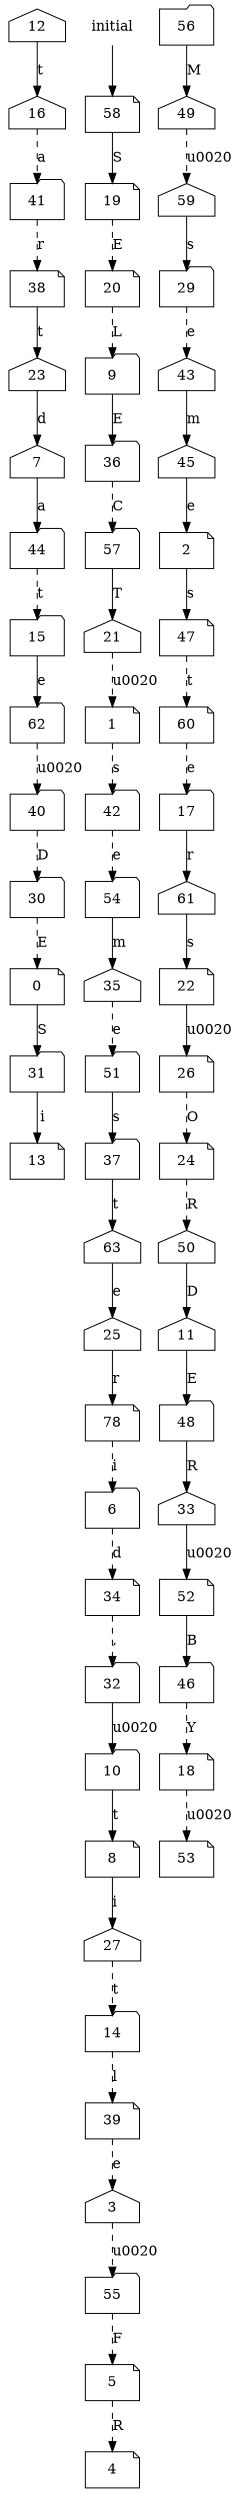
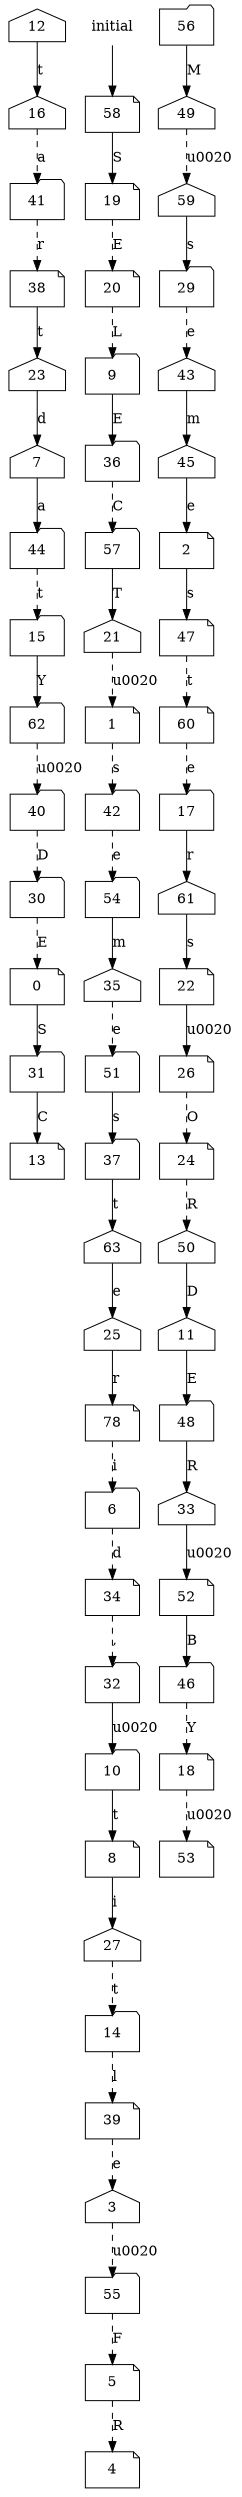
(42, 681) -> (42, 681)
(43, 1118) -> (43, 1118)
